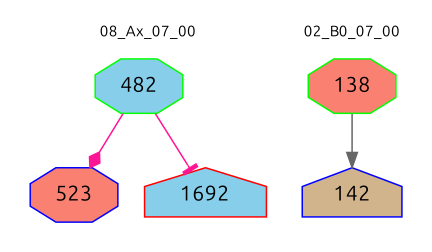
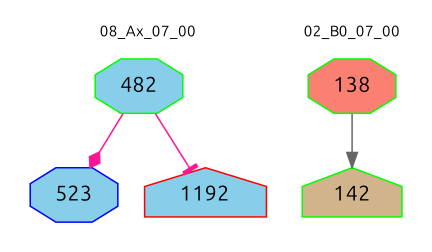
(74, 195) -> (74, 195)
(206, 195) -> (206, 195)
(352, 195) -> (352, 195)
